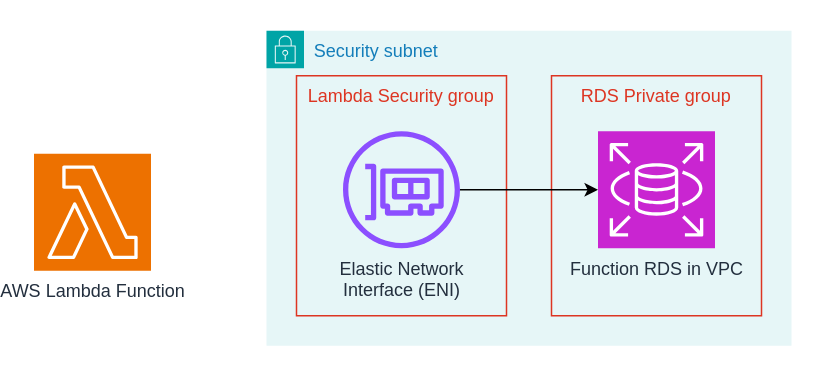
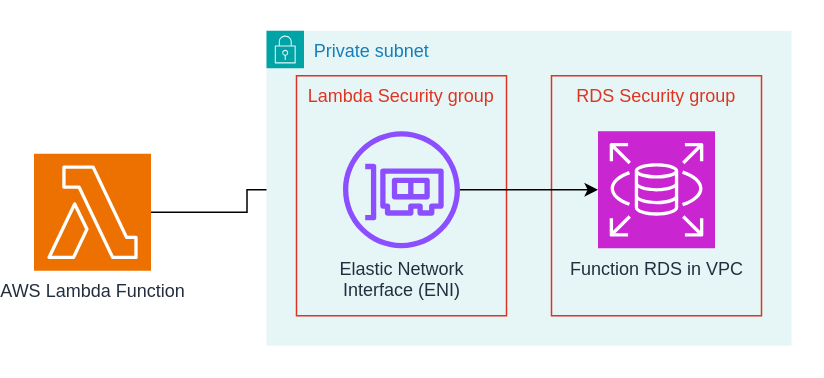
(385, 52) -> (380, 52)
(656, 97) -> (656, 97)
none -> (220, 212)
